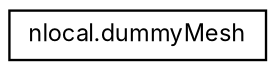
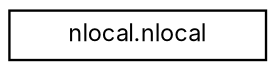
(138, 35) -> (138, 35)
